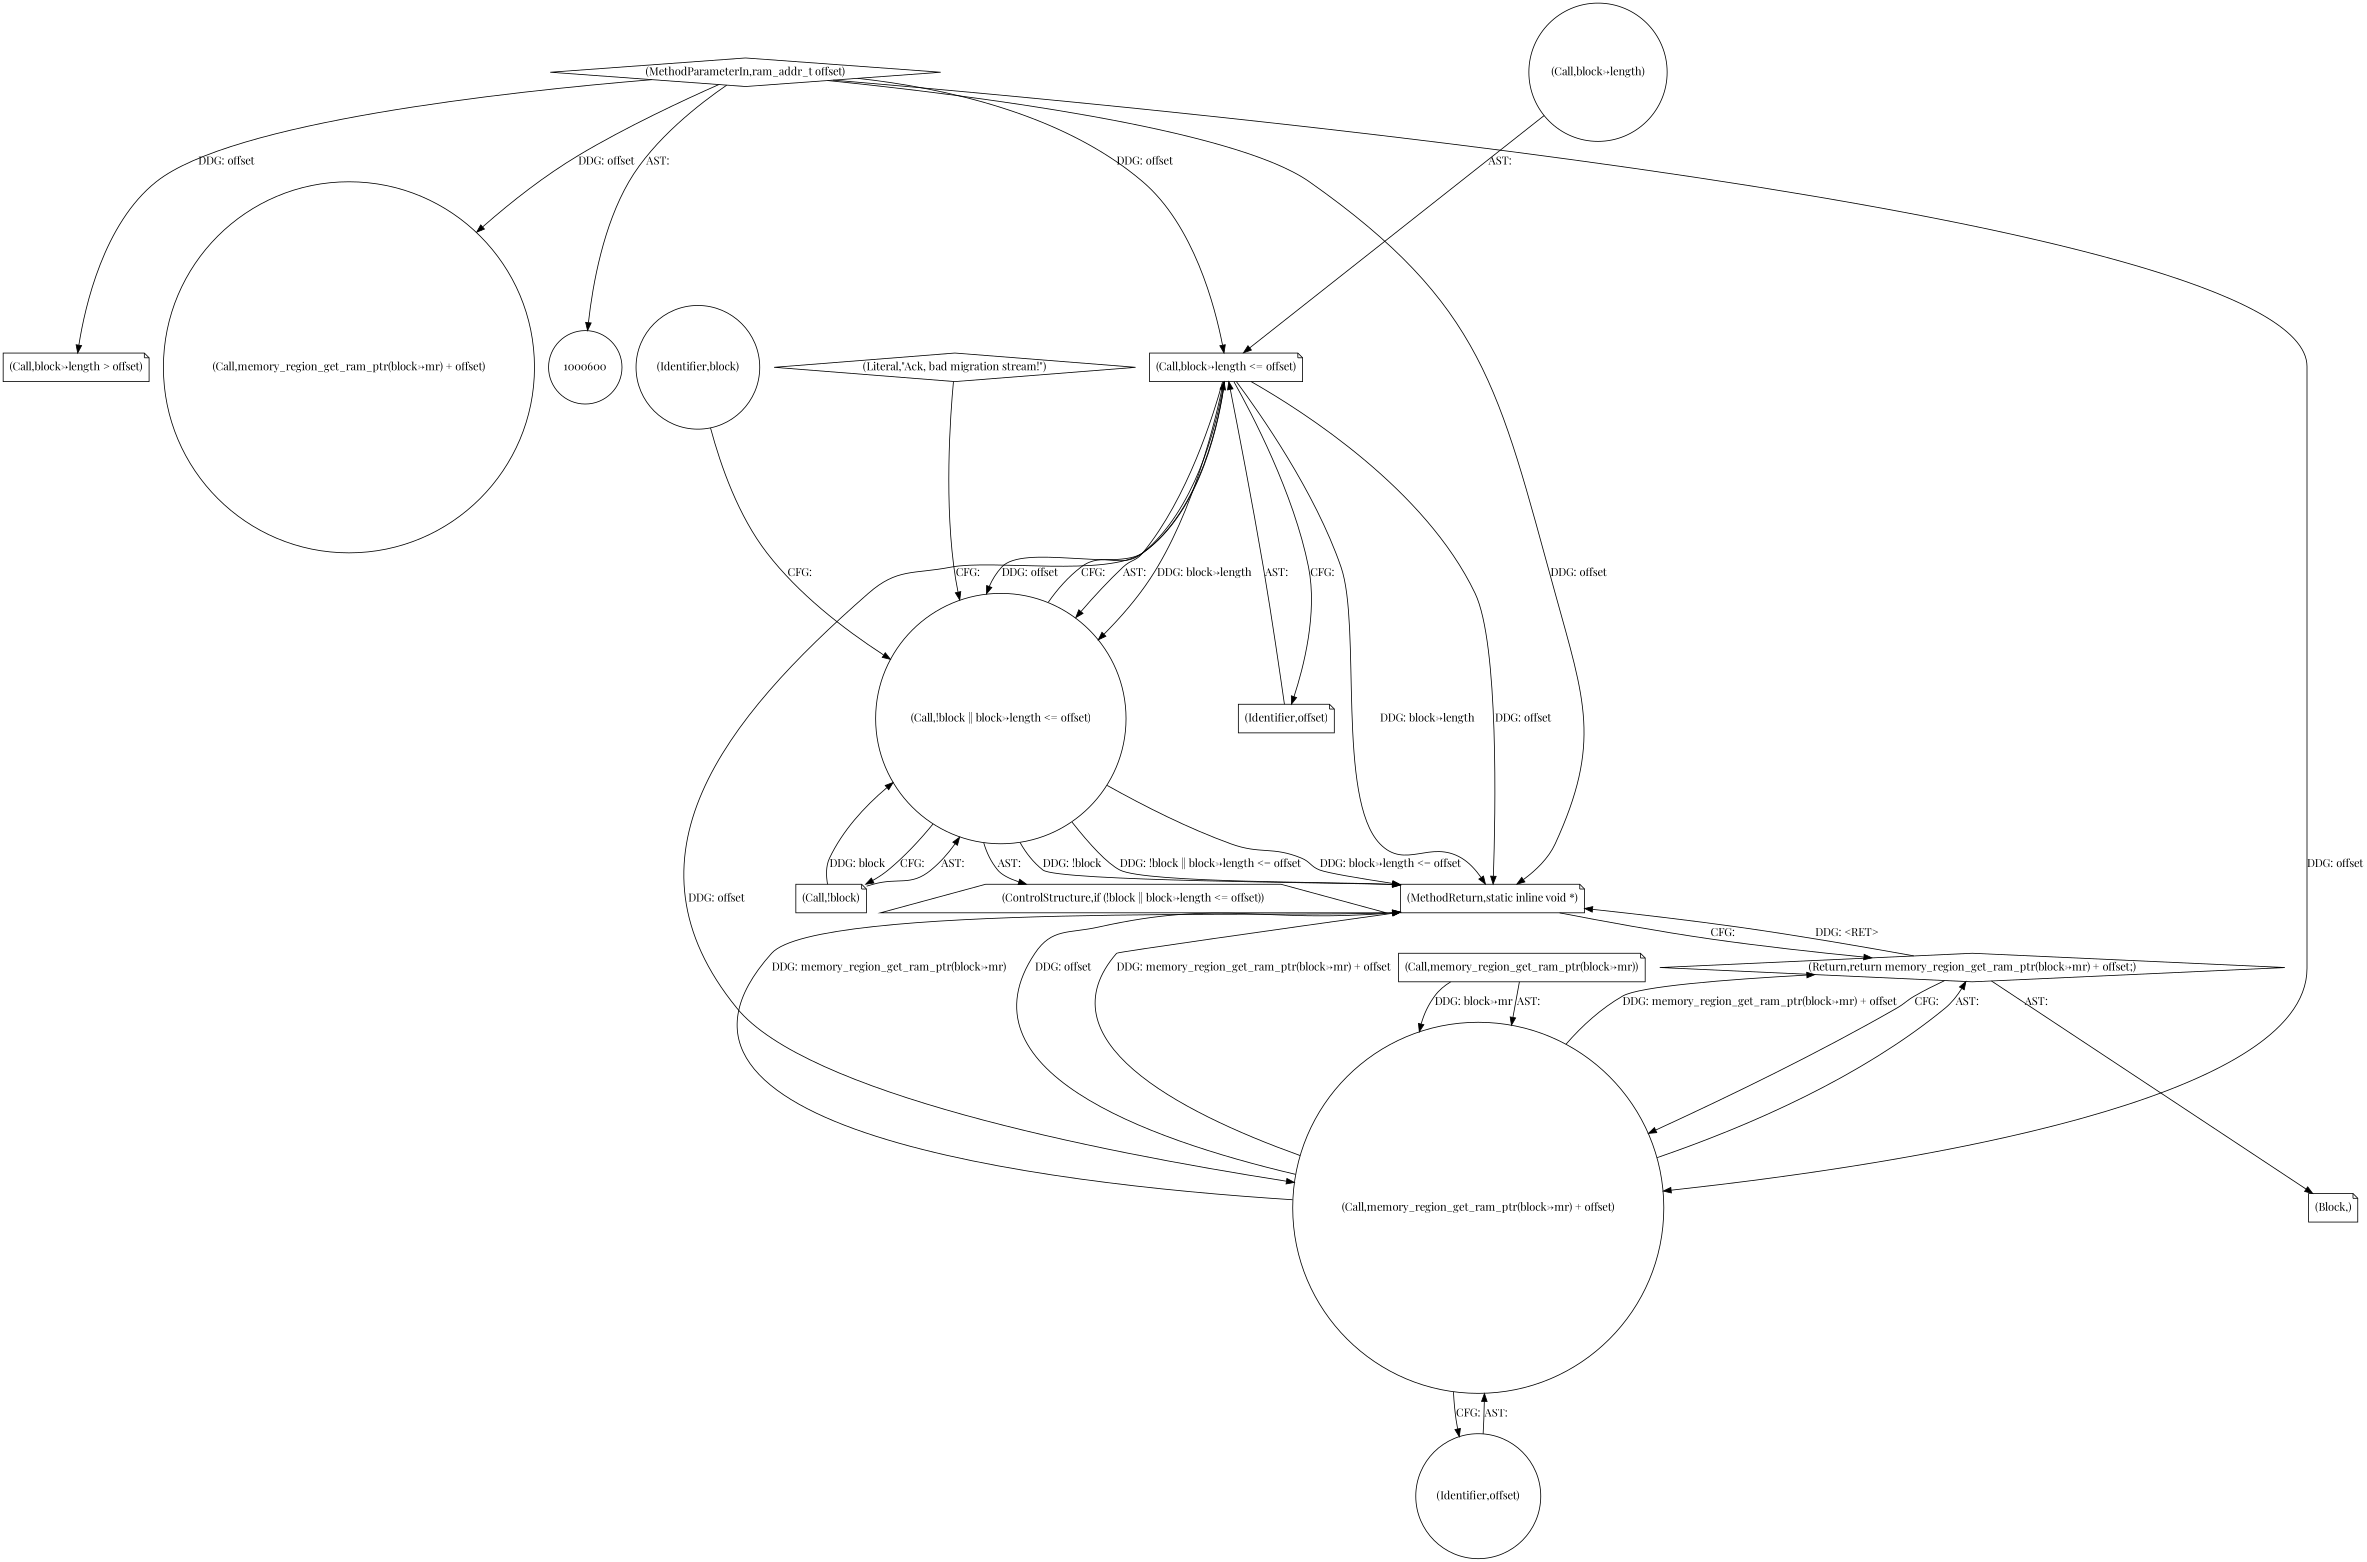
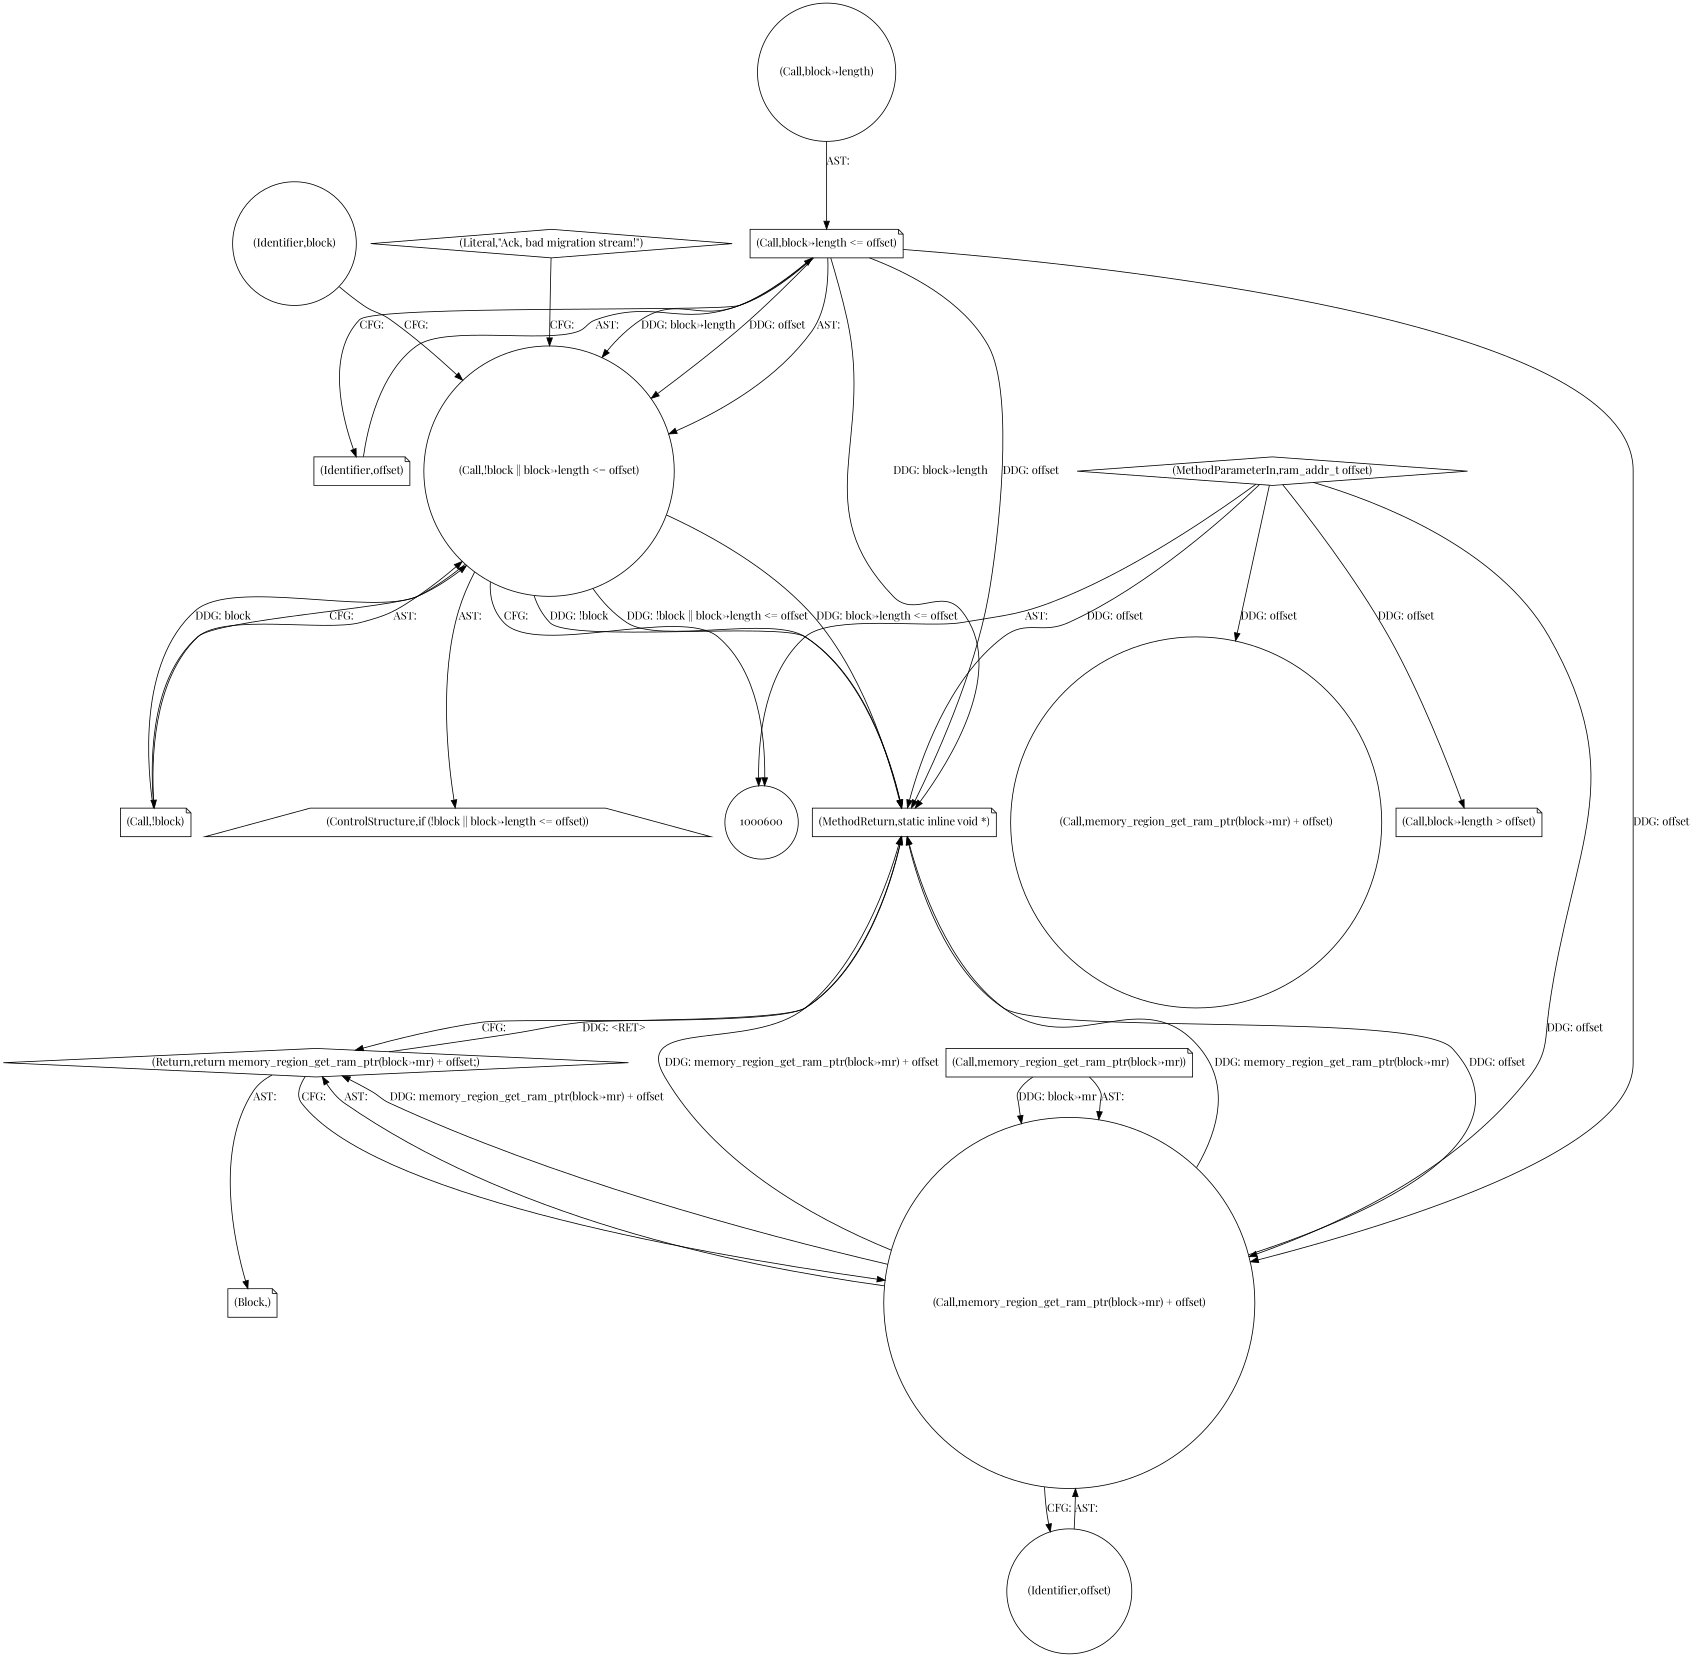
(1092, 147) -> none
(1167, 527) -> (723, 642)
